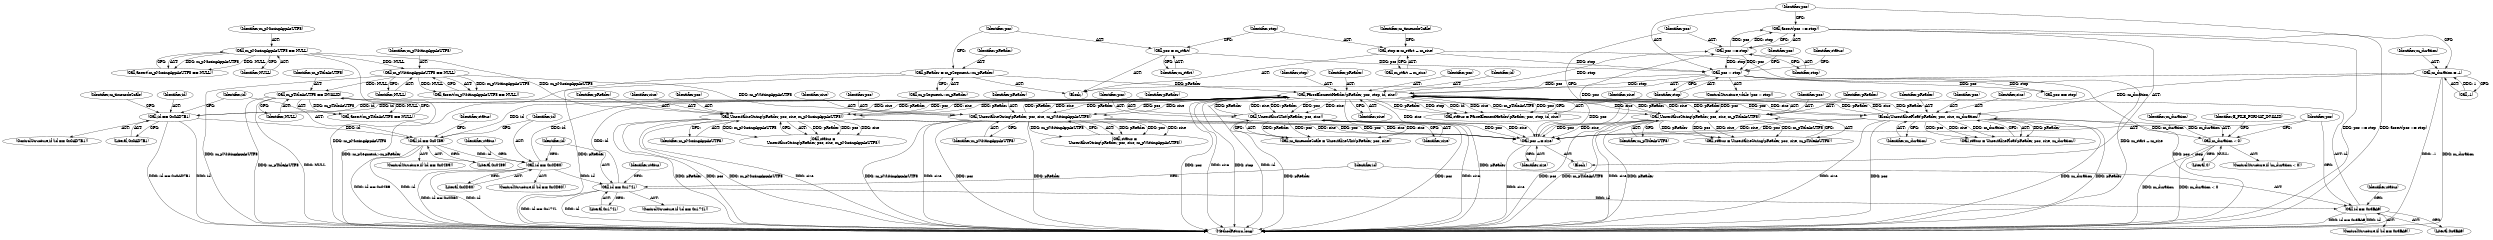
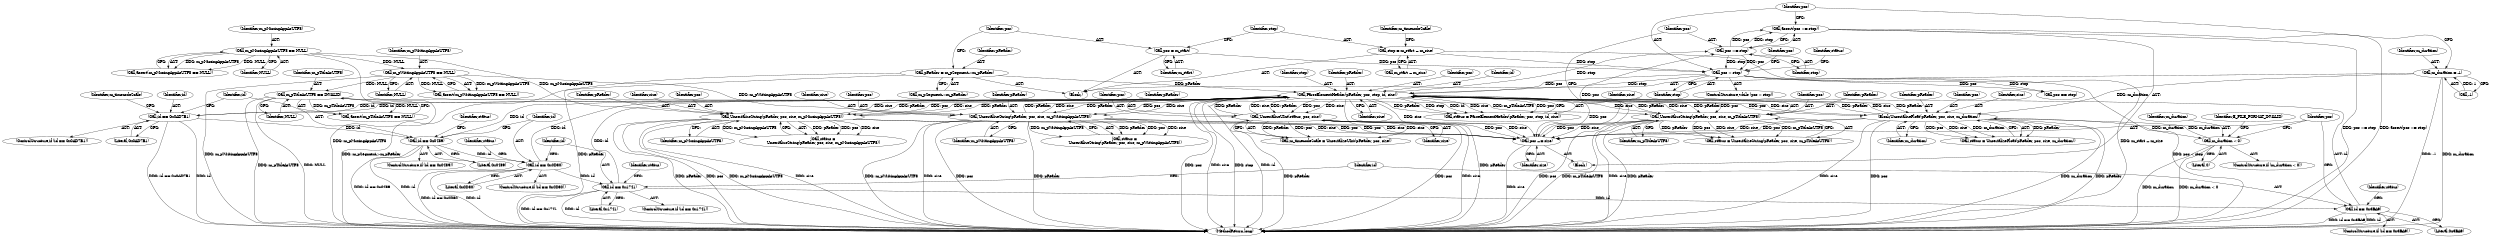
(1286, 117) -> (1286, 117)
(2224, 155) -> (2224, 155)
